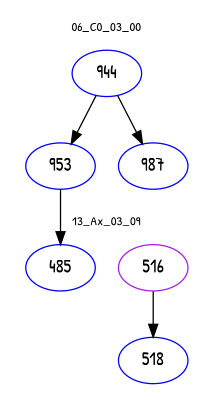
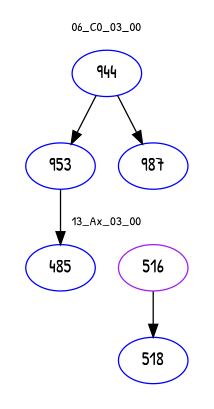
(107, 222) -> (107, 222)
